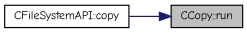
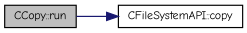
(144, 16) -> (91, 16)
